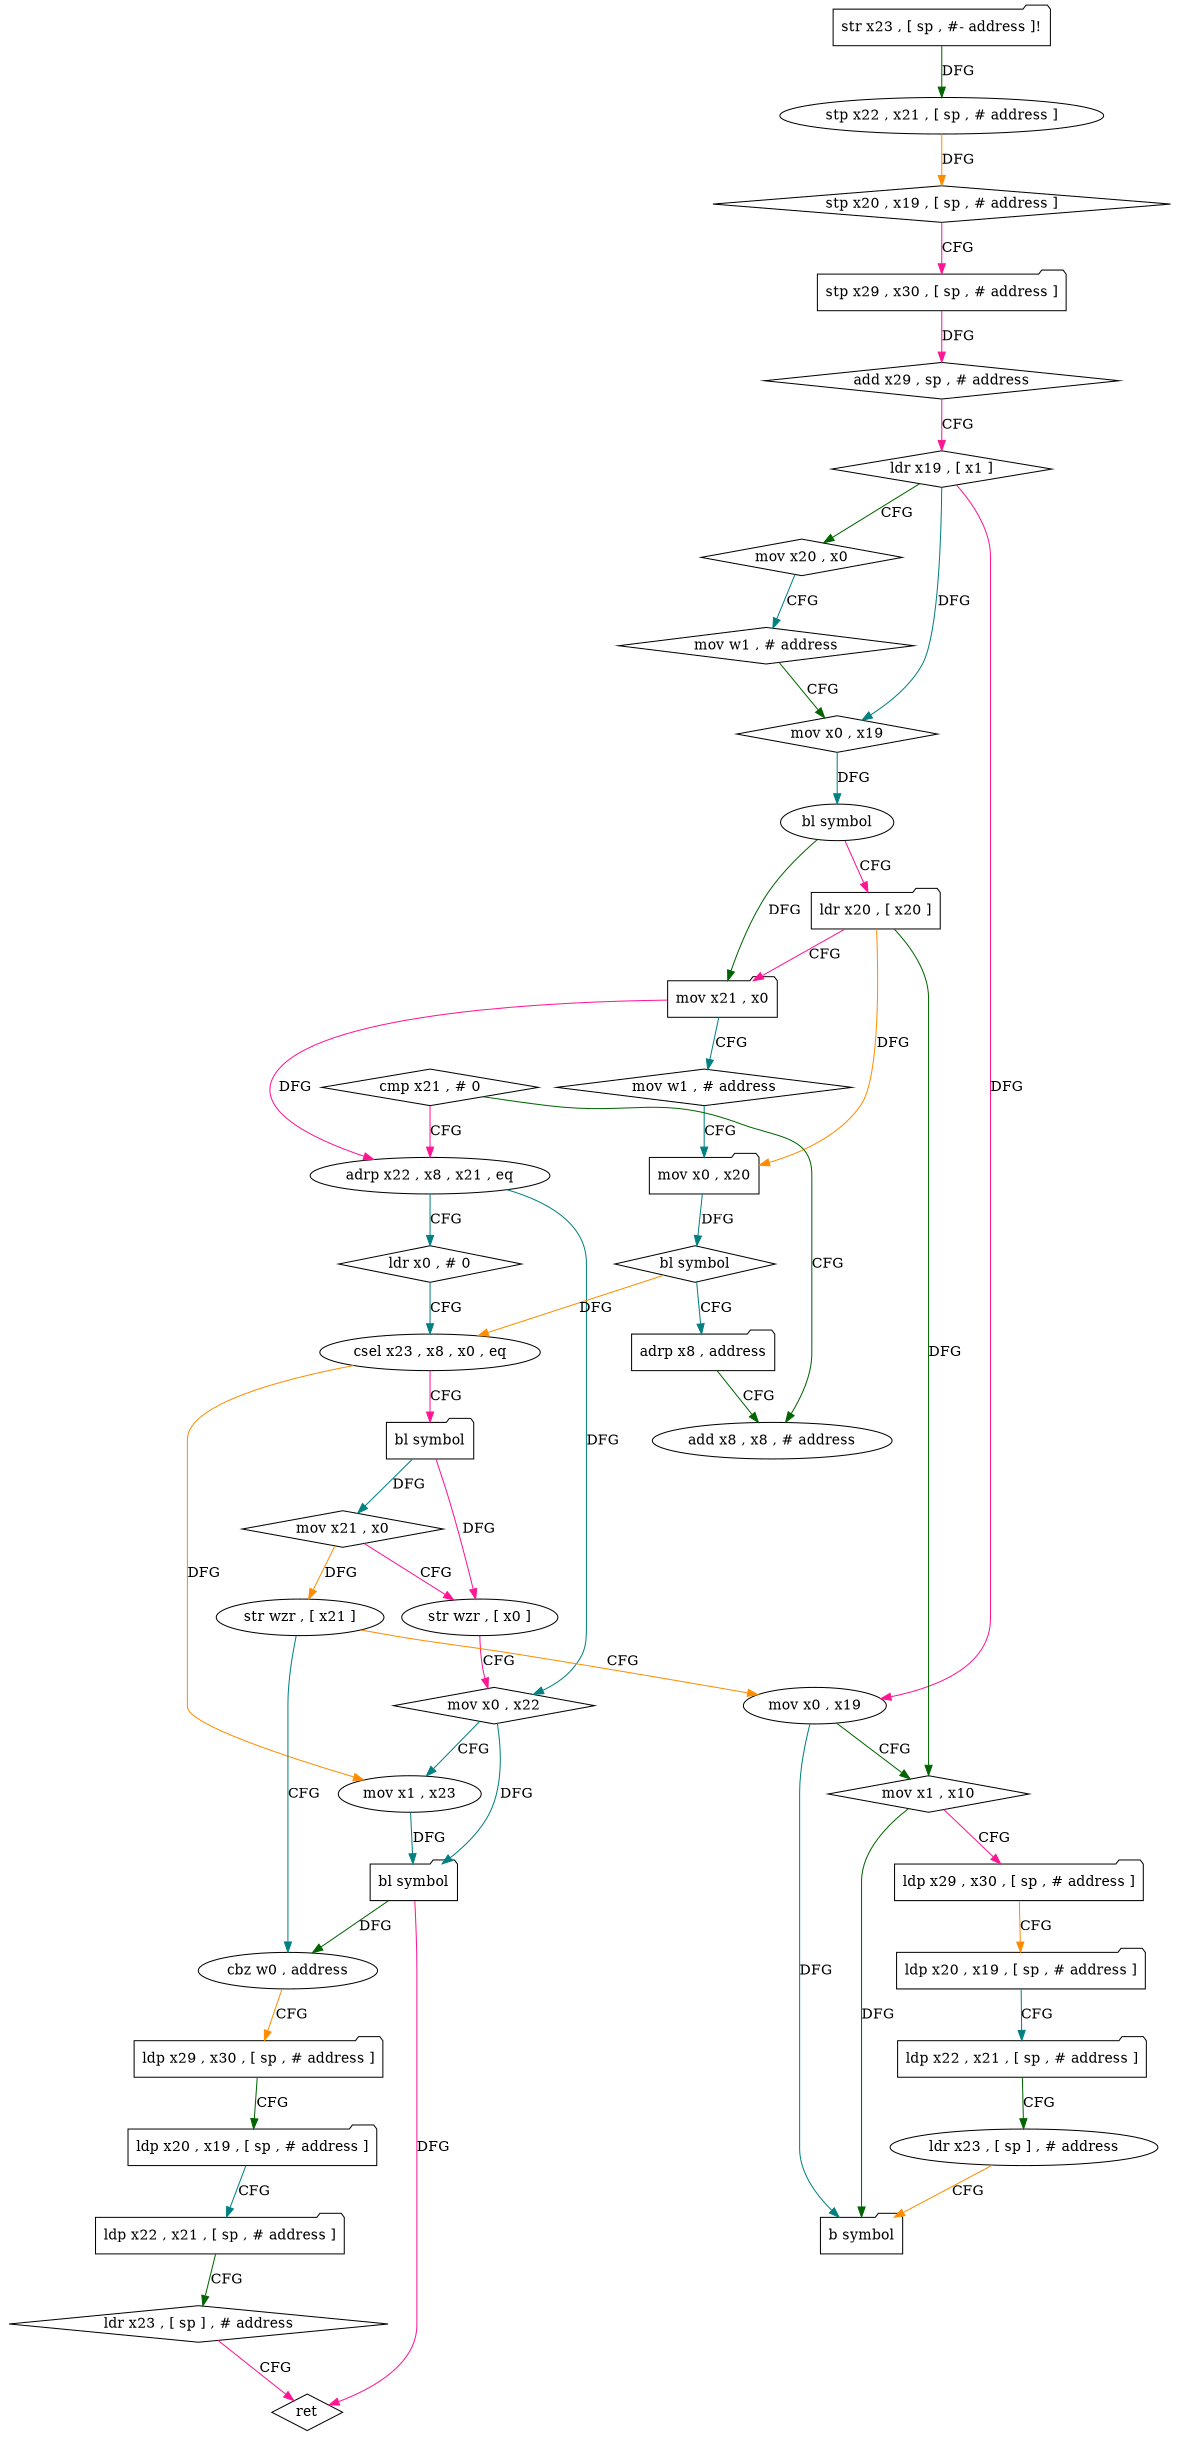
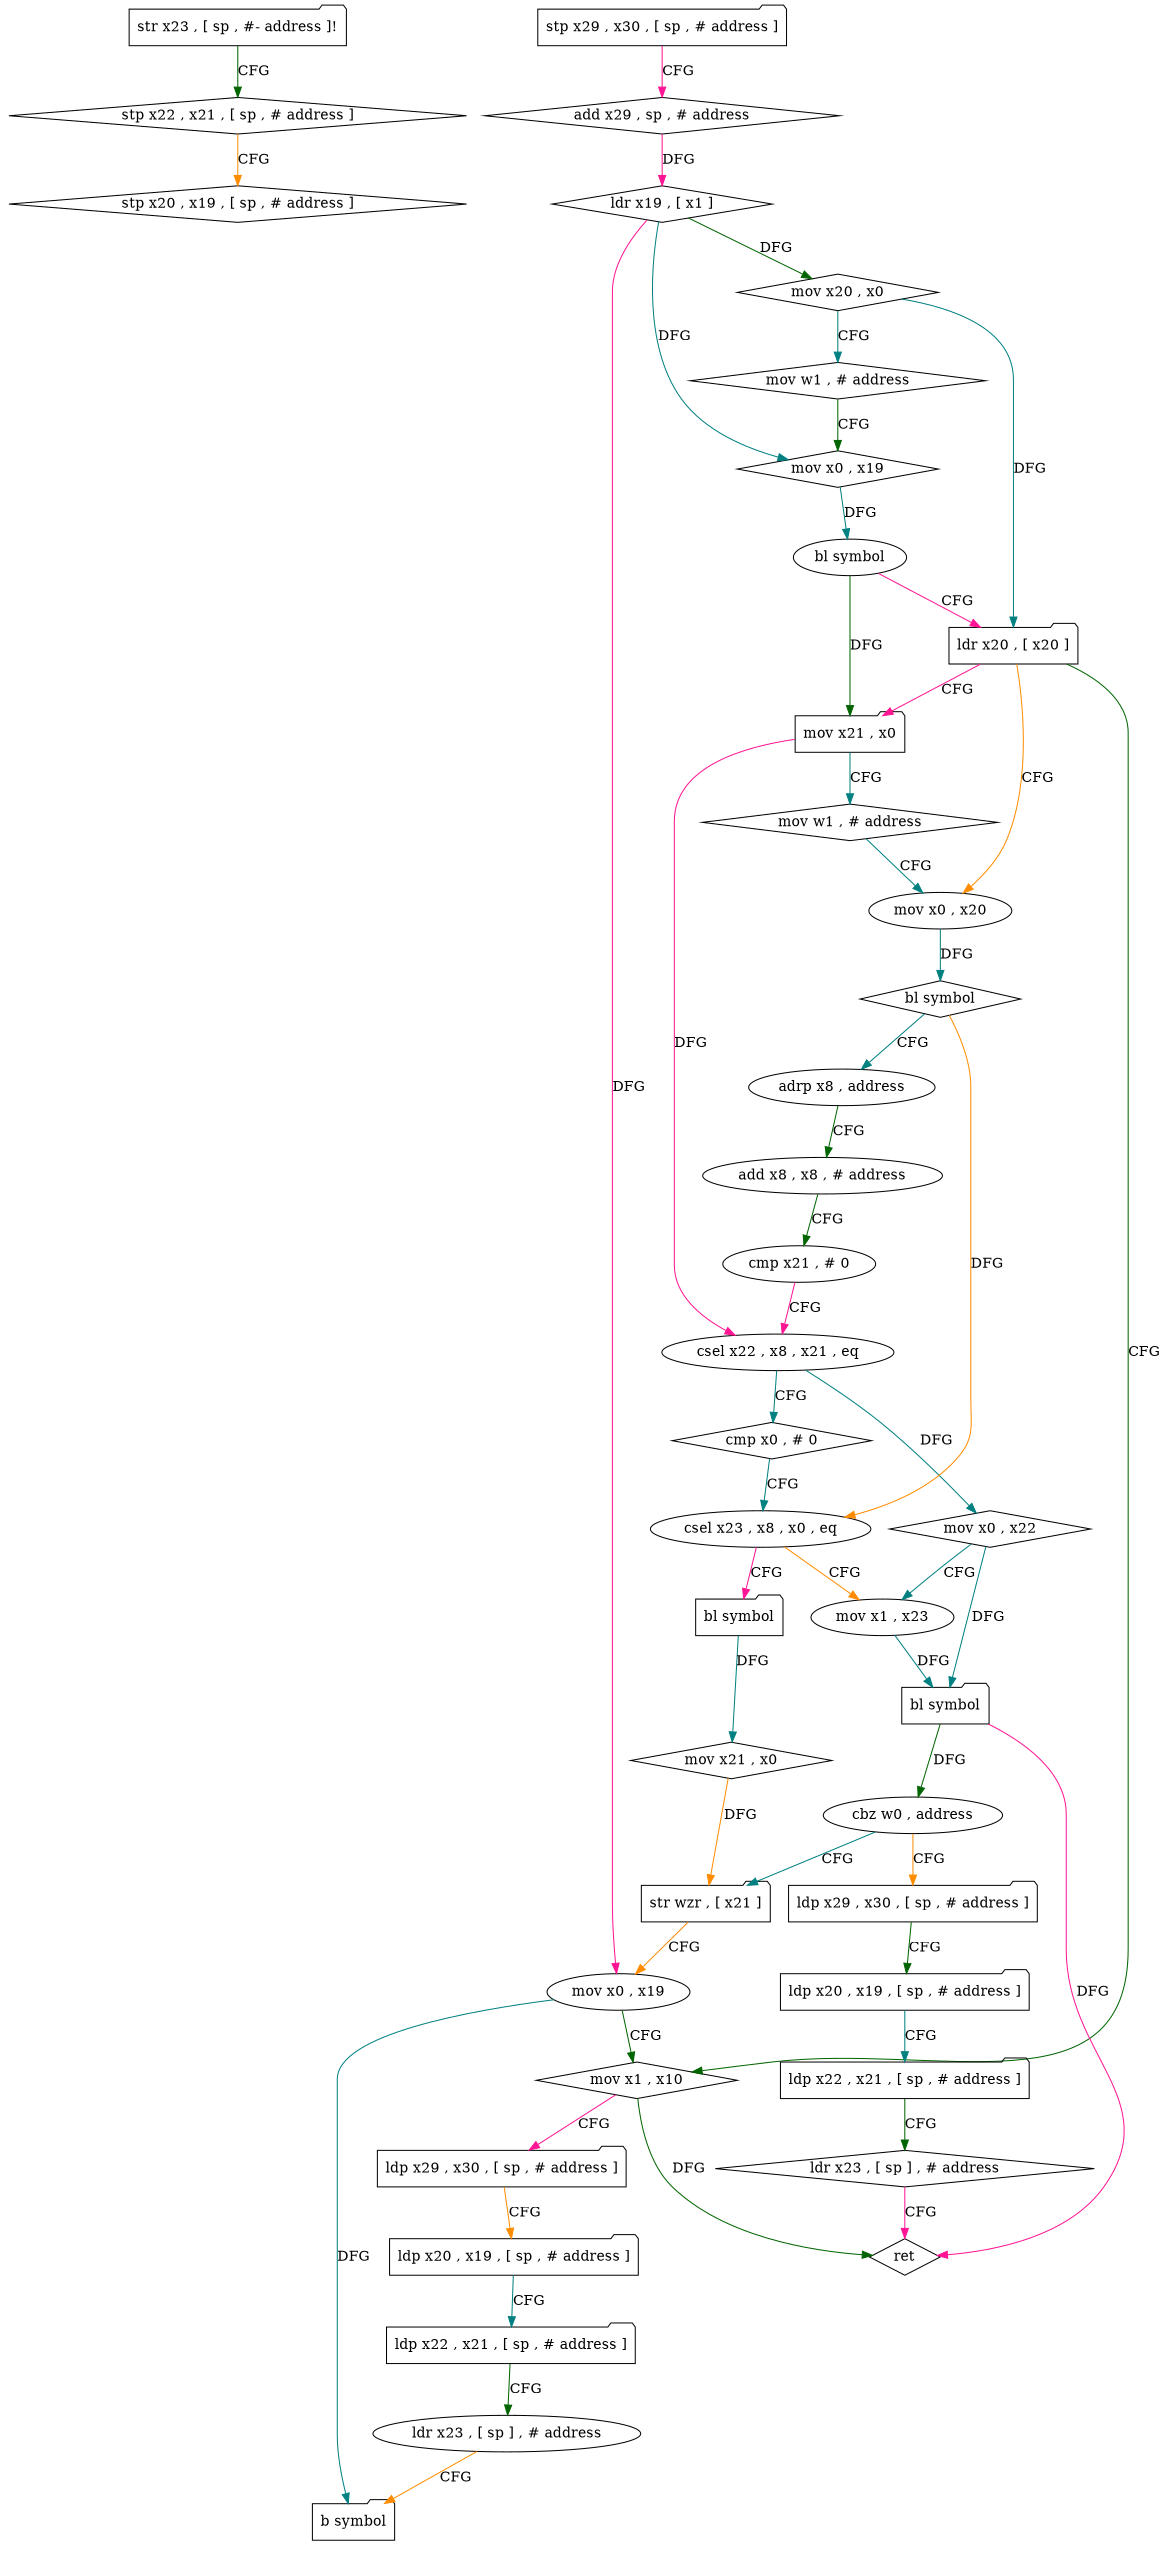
(959, 72) -> (254, 72)
(942, 116) -> (238, 116)
(959, 160) -> (254, 160)
(942, 243) -> none
(959, 337) -> (678, 72)
none -> (1013, 423)
(958, 425) -> (679, 160)
(897, 513) -> (776, 248)
(894, 1043) -> (1038, 778)
(430, 1087) -> (799, 1264)
(778, 1135) -> (812, 1215)
(430, 1176) -> (778, 1352)
(704, 1176) -> (940, 911)
(430, 1264) -> (772, 1441)
(703, 1352) -> (842, 1087)
(945, 1352) -> (1144, 1352)
(204, 1573) -> (845, 1573)
(300, 1617) -> (706, 1904)
(480, 1617) -> none
(288, 1788) -> (816, 1857)
(862, 1999) -> (717, 2218)
